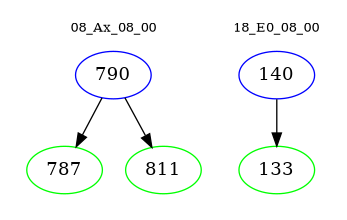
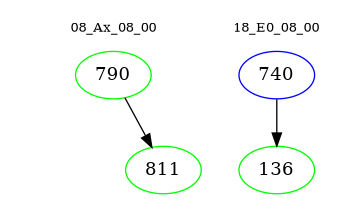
(113, 75) -> (113, 75)
(277, 75) -> (277, 75)
(65, 170) -> none
(277, 170) -> (277, 170)
